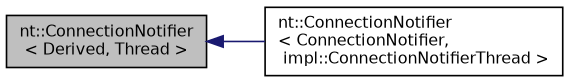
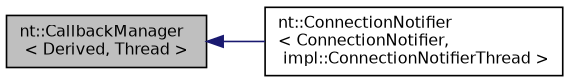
(107, 41) -> (107, 41)
